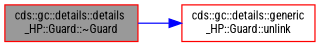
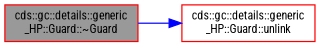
(71, 23) -> (71, 23)
